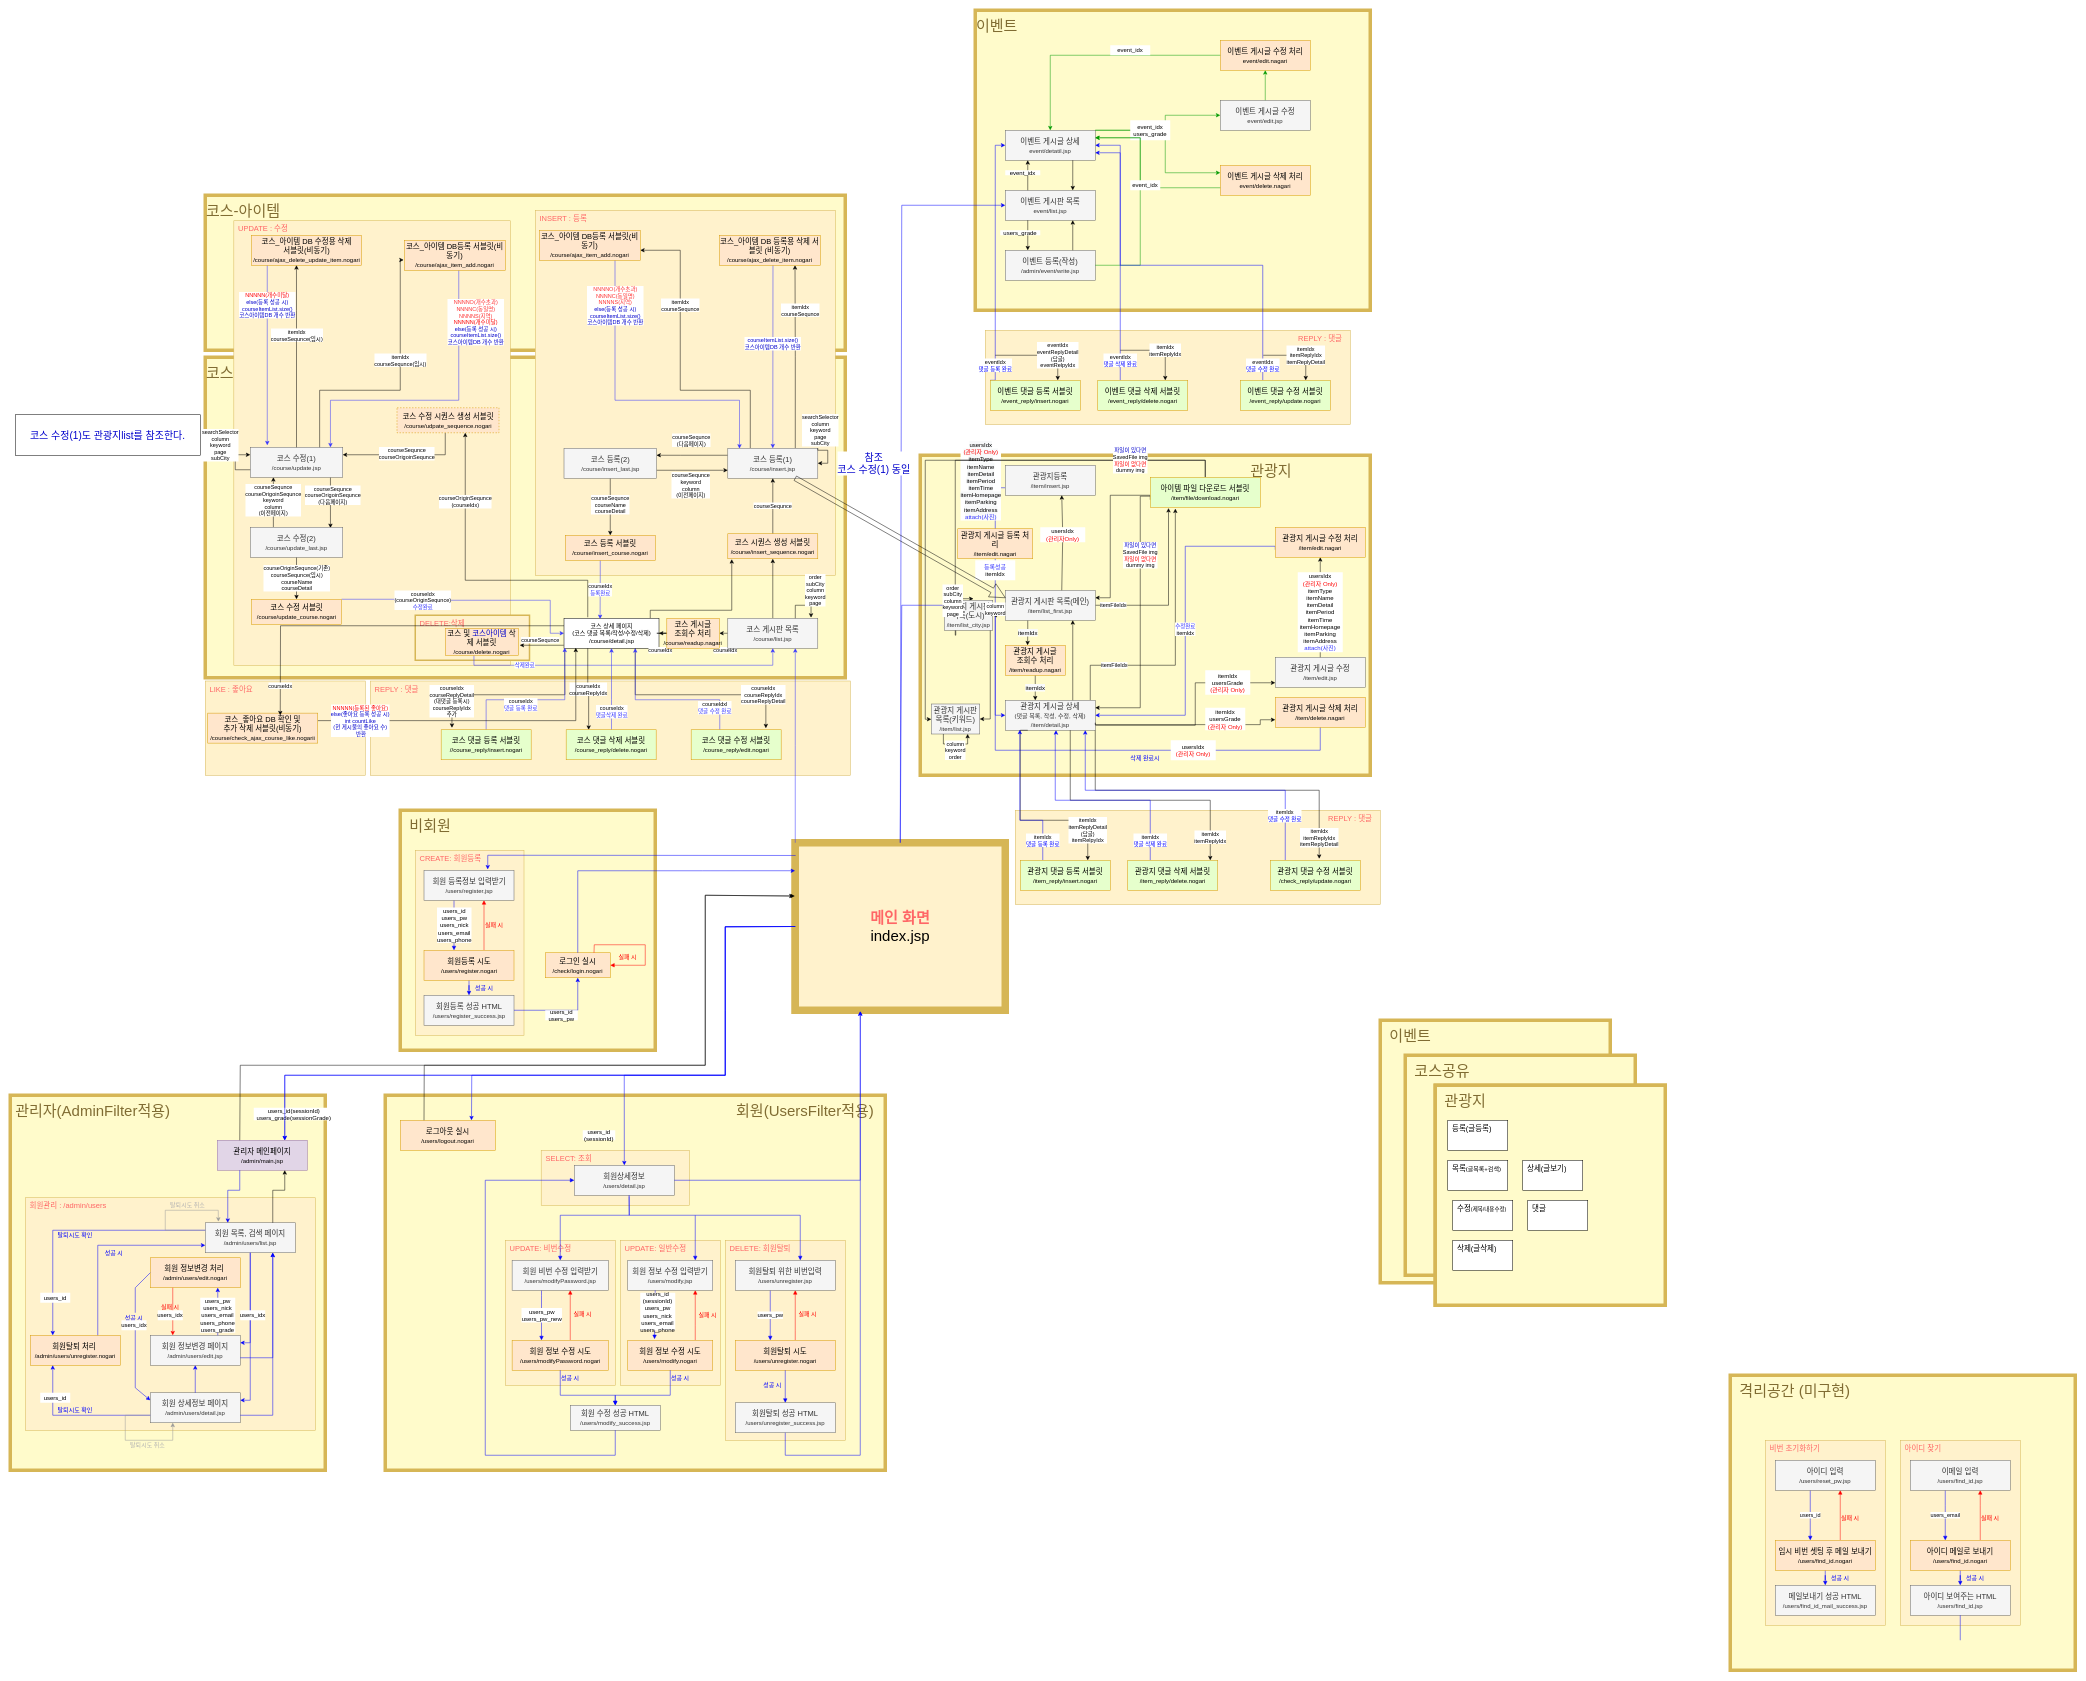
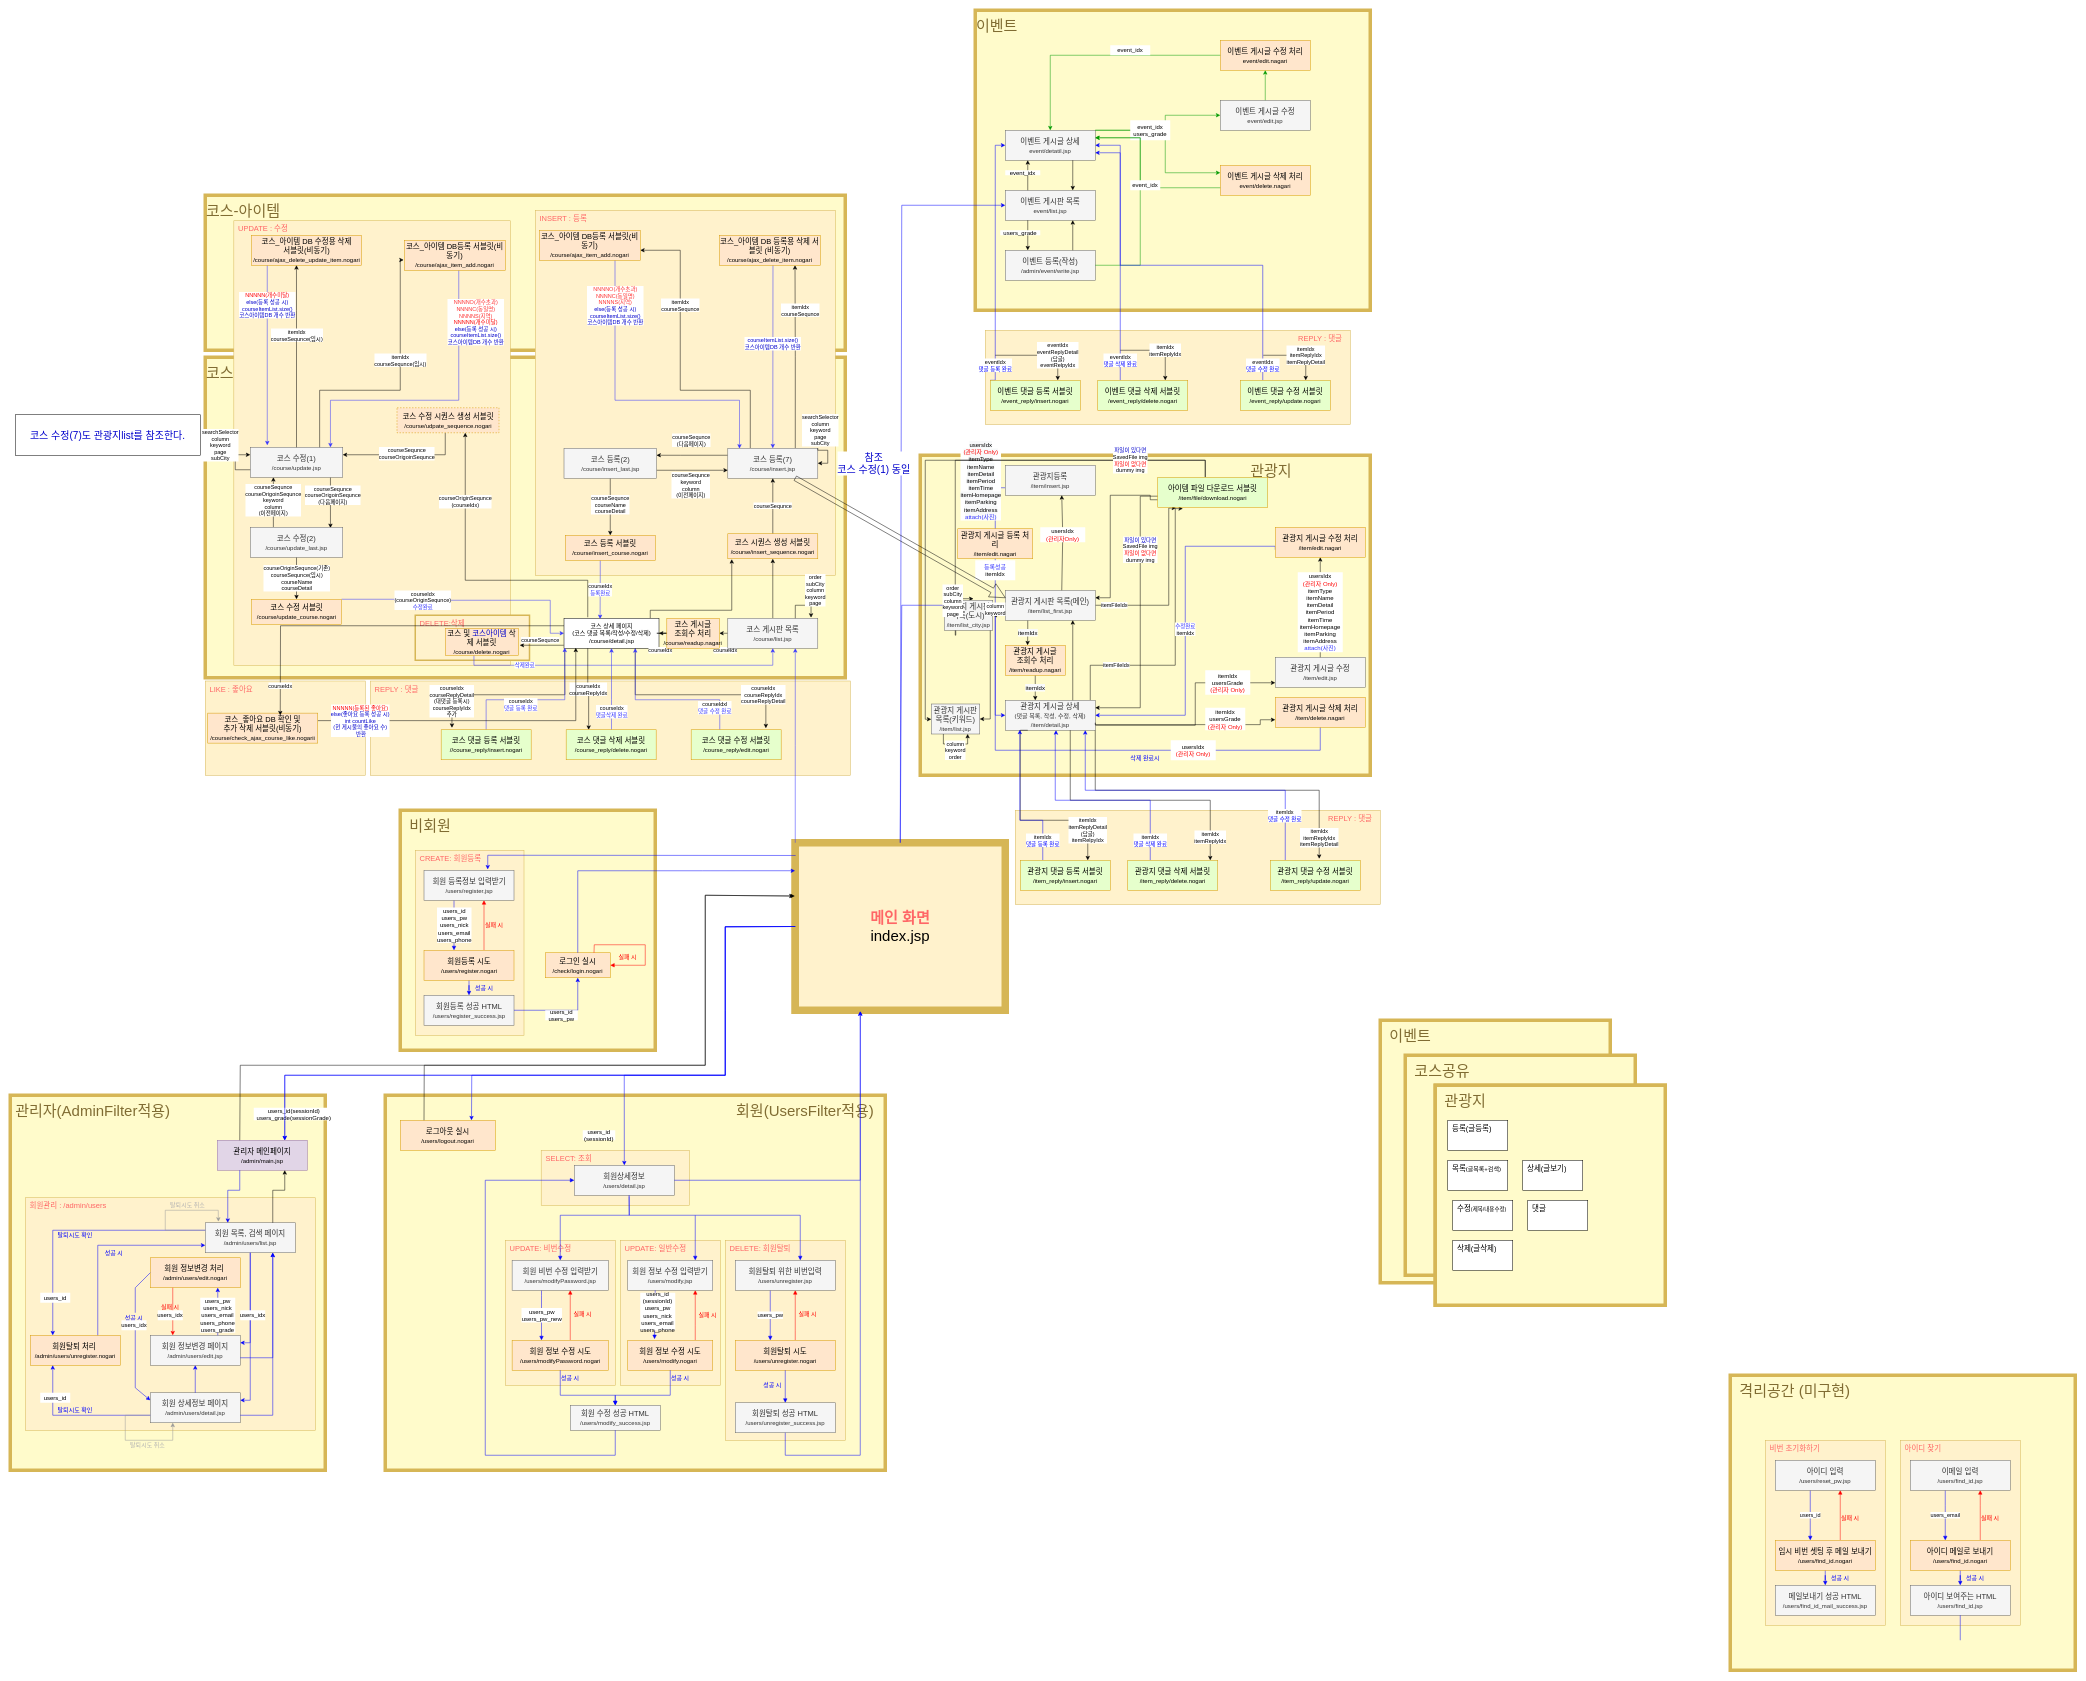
(108, 435) -> (108, 435)
(773, 463) -> (773, 463)
(1205, 492) -> (1213, 492)
(1315, 875) -> (1315, 875)
